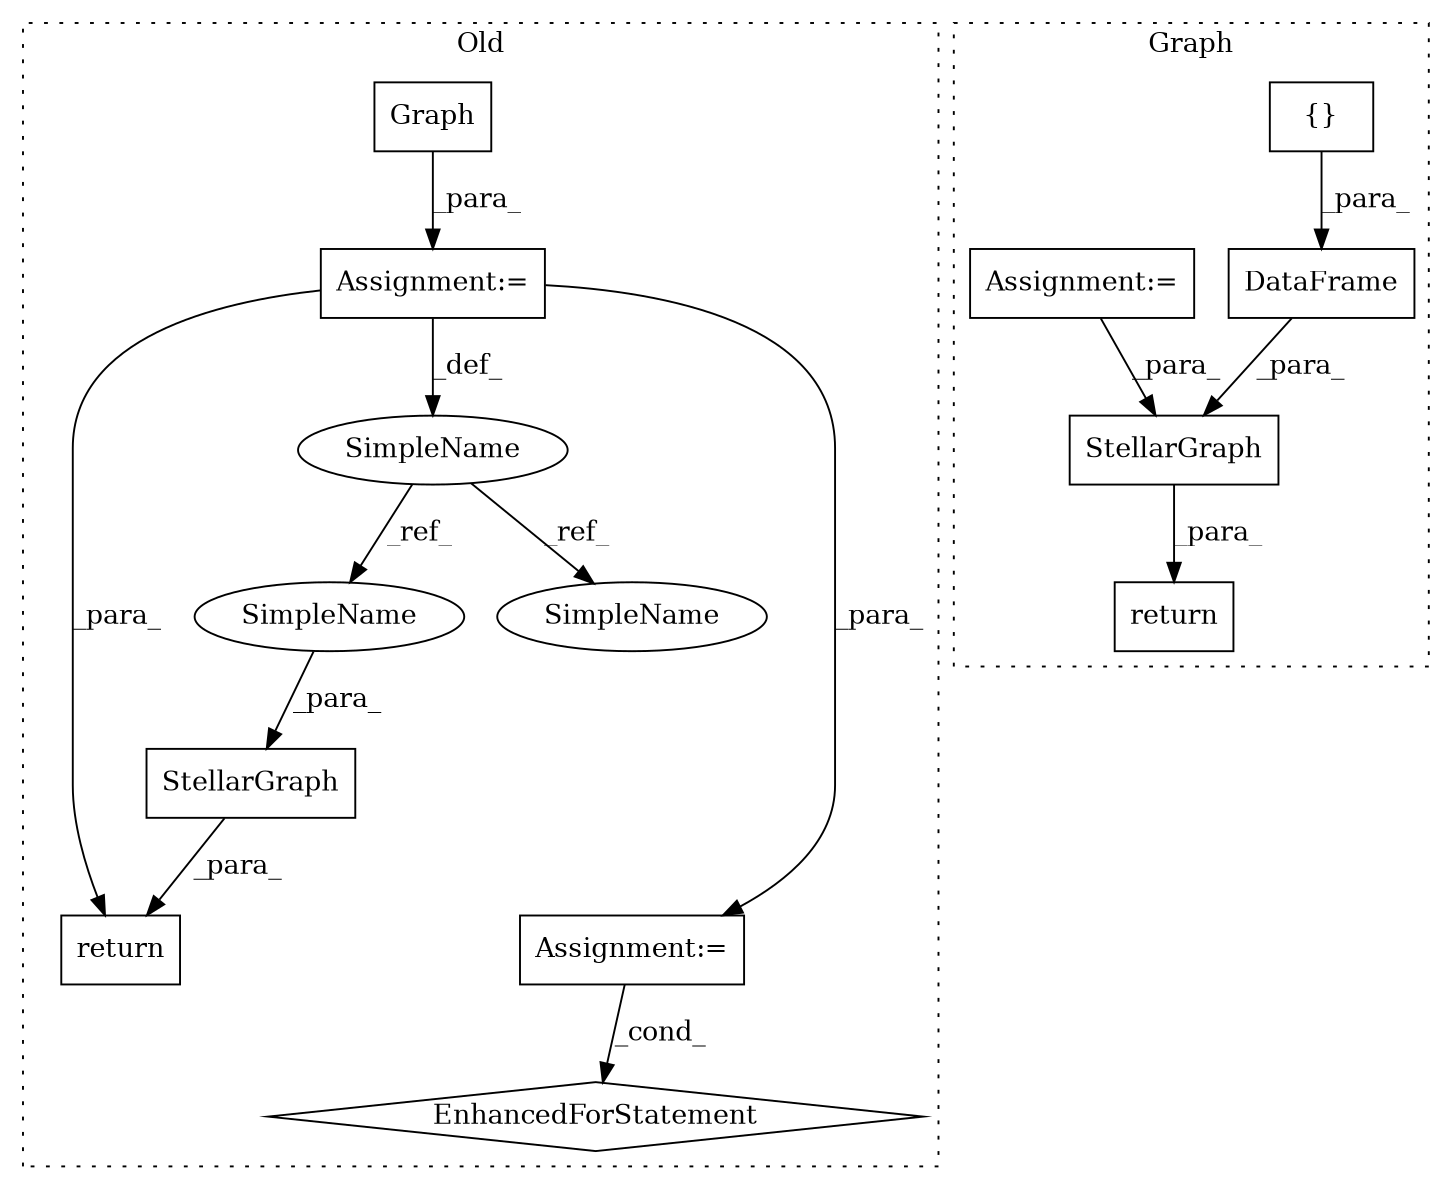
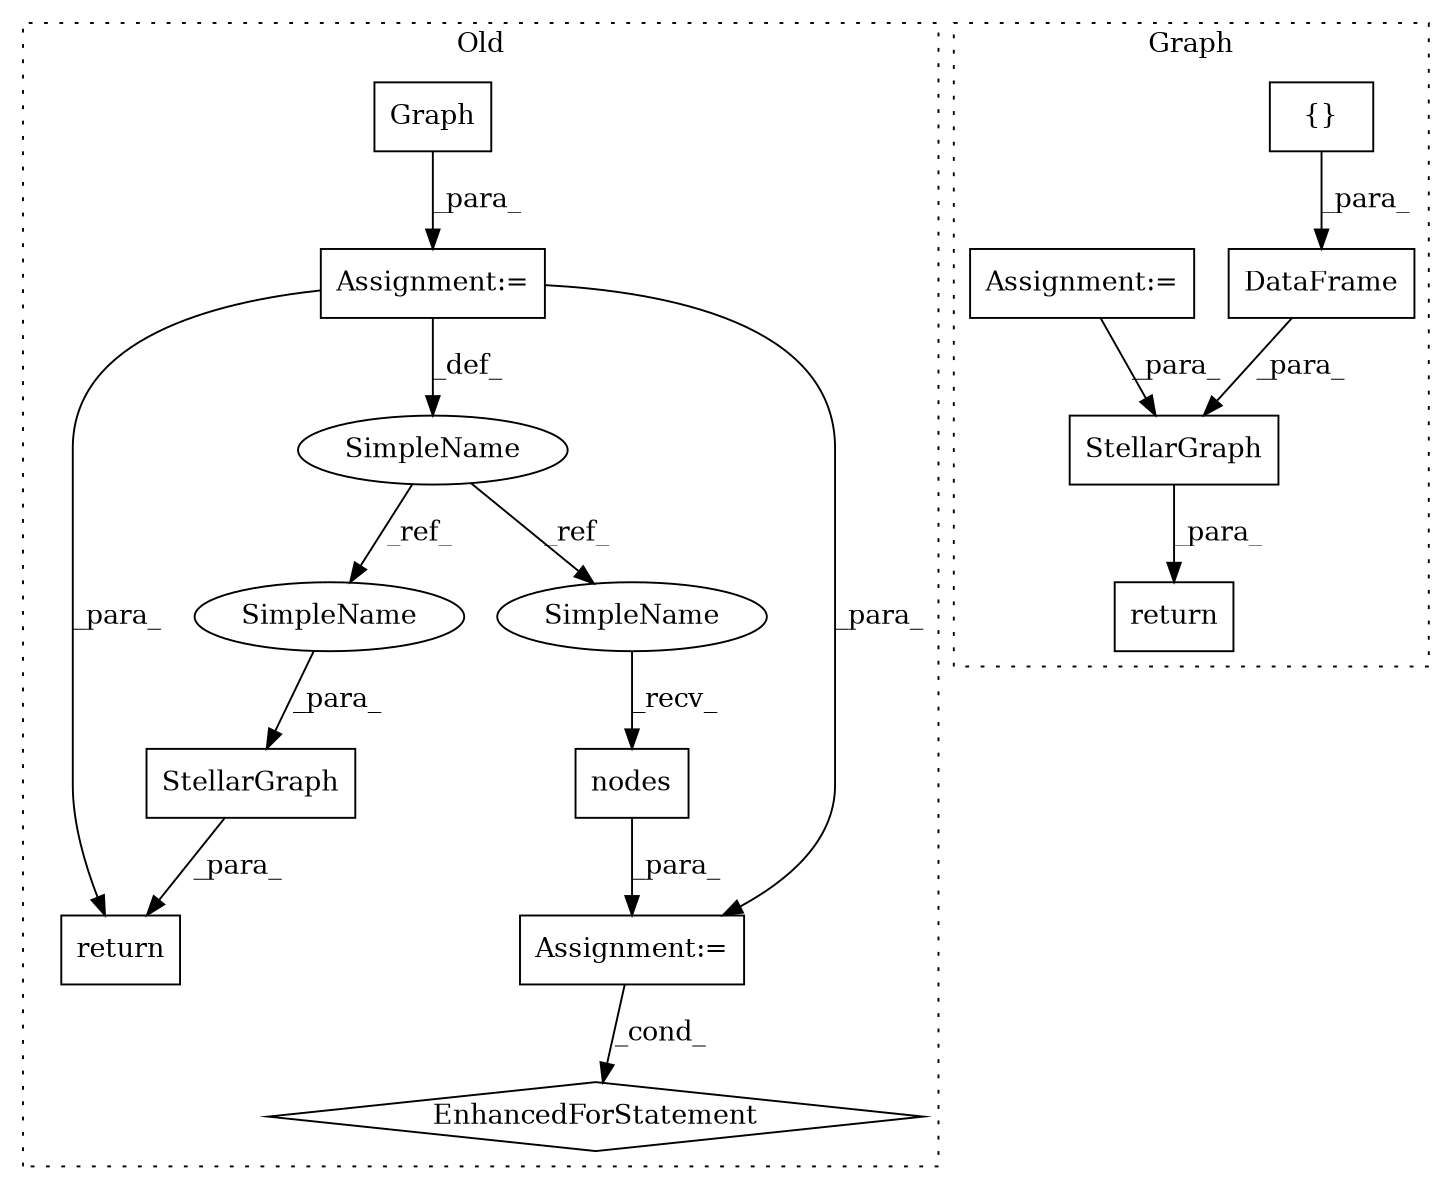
none -> (632, 783)
